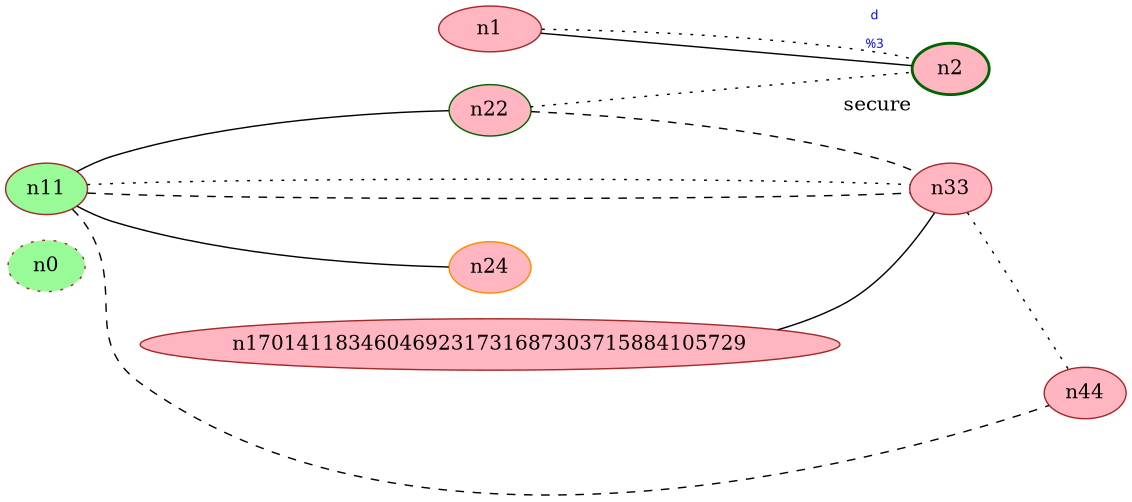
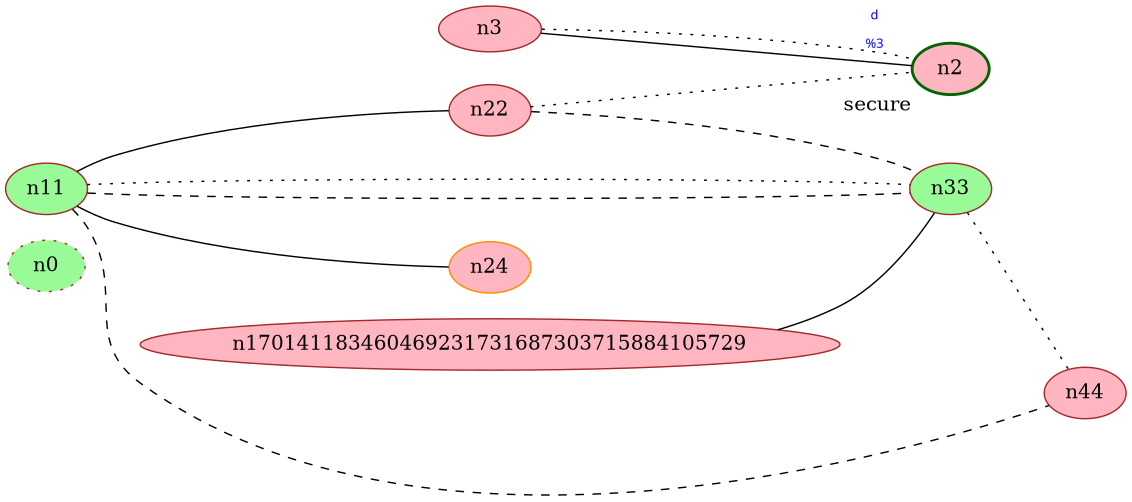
(490, 29) -> (490, 29)
(490, 110) -> (490, 110)
(951, 189) -> (951, 189)
